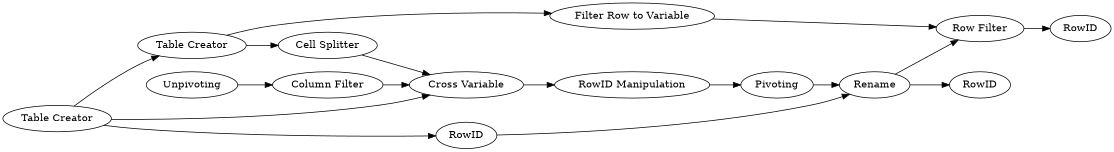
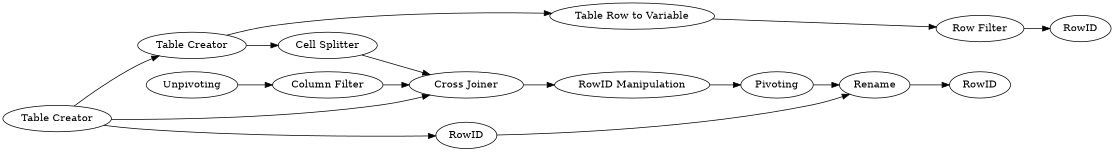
(632, 16) -> (632, 16)
(923, 59) -> none
(466, 85) -> (466, 85)
